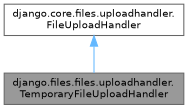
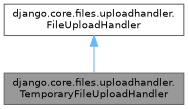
(94, 89) -> (94, 89)
